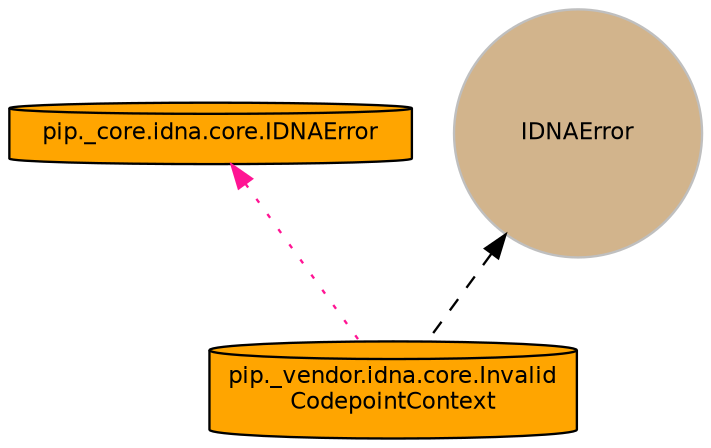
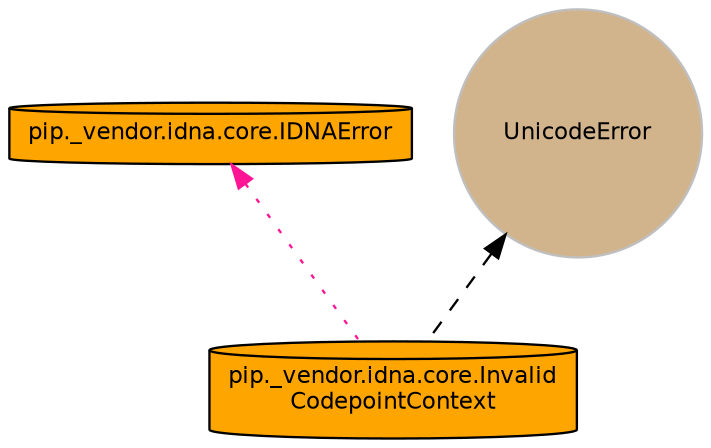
(211, 133) -> (211, 133)
(578, 133) -> (578, 133)
